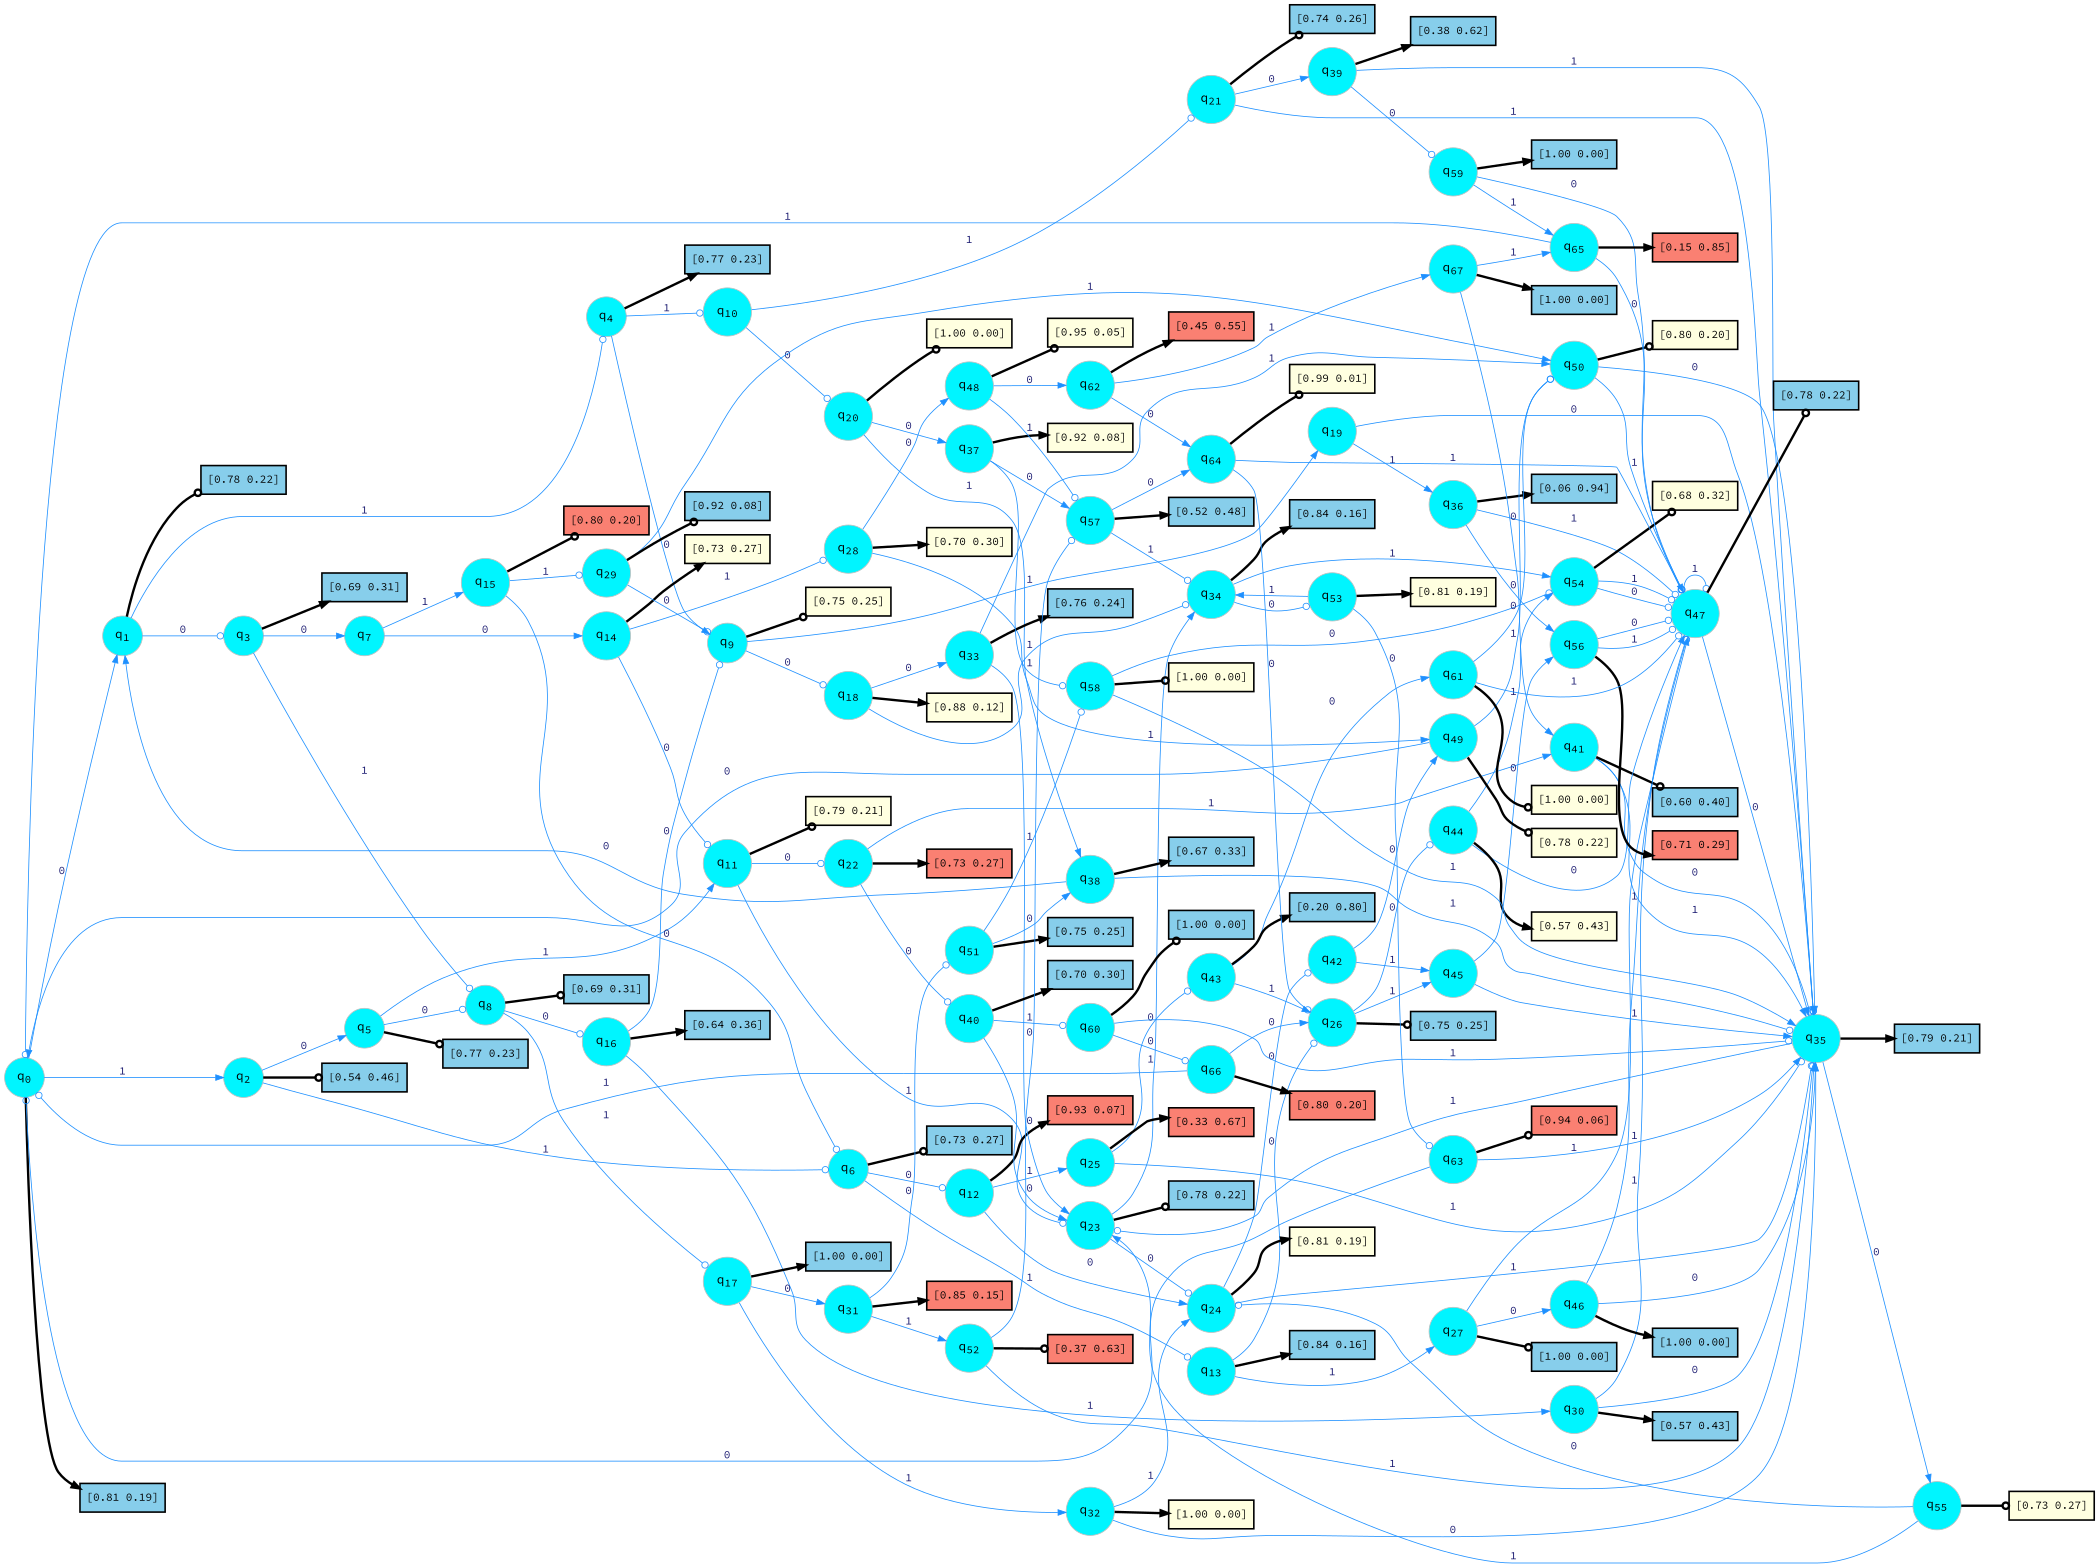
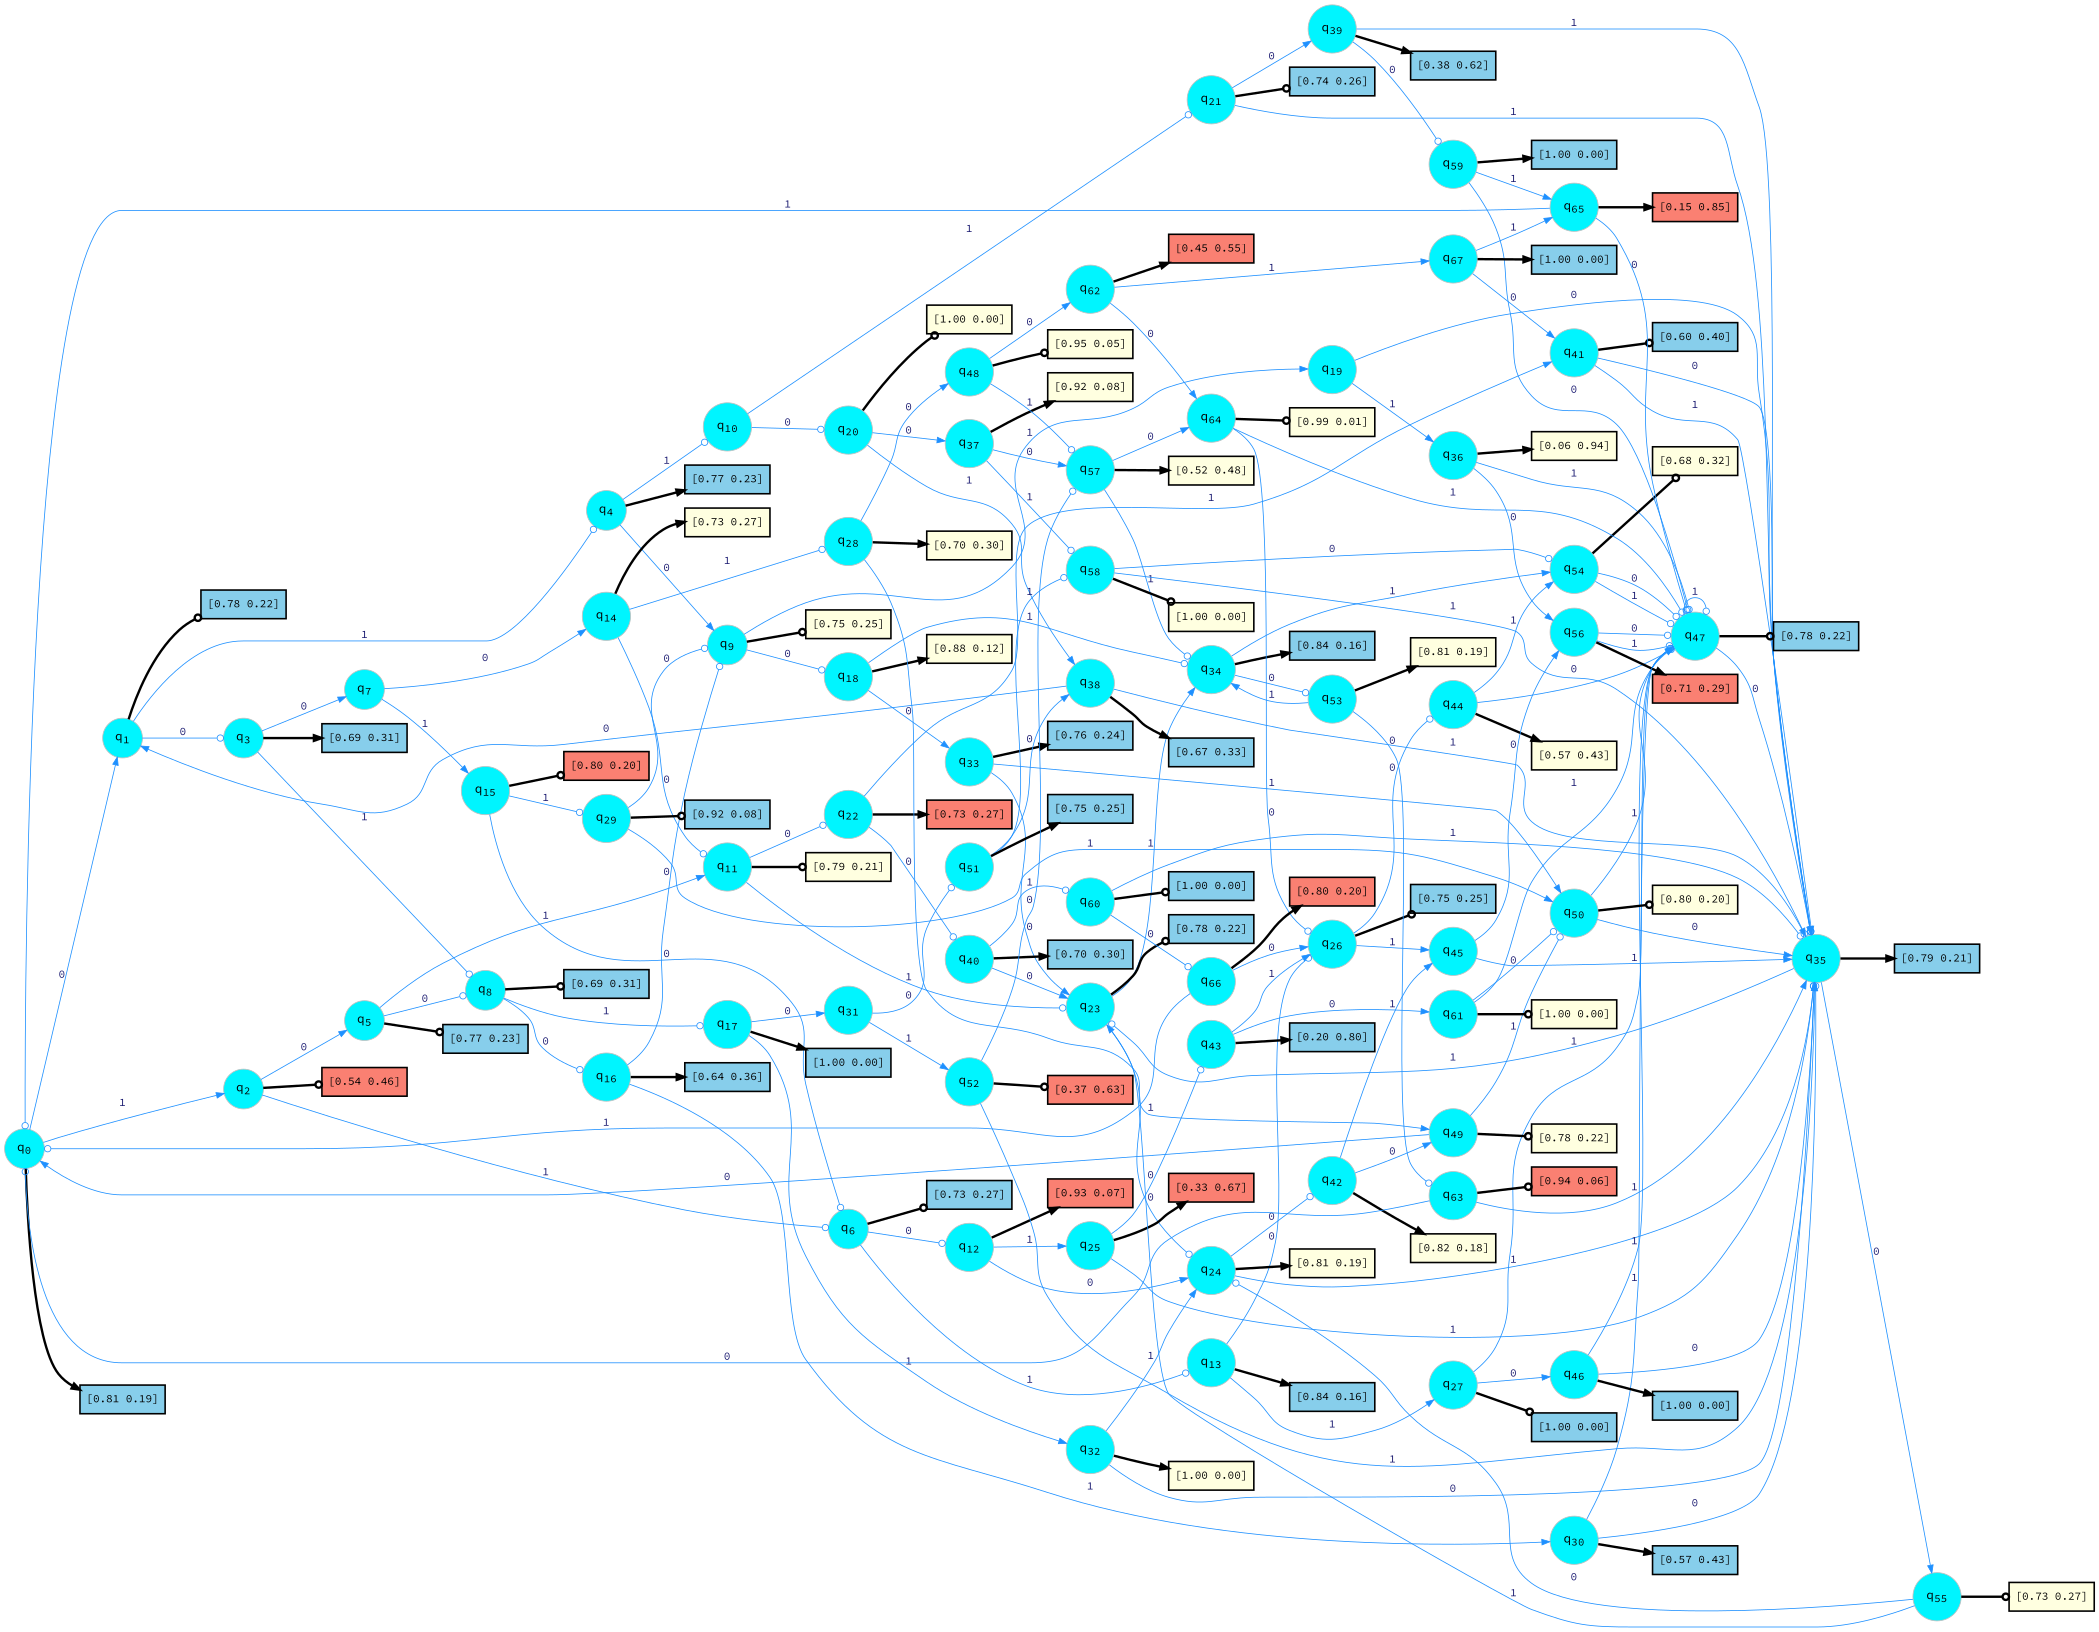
(1574, 489) -> (1574, 446)
(1211, 512) -> (1211, 471)
(364, 1078) -> (364, 1082)
none -> (1453, 1248)
(969, 1296) -> none
